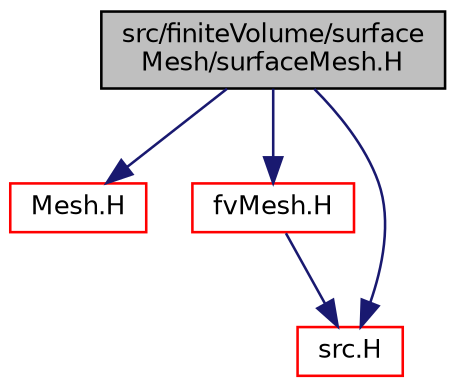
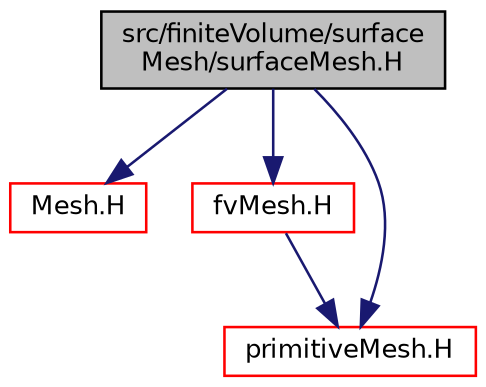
(350, 351) -> (350, 351)
